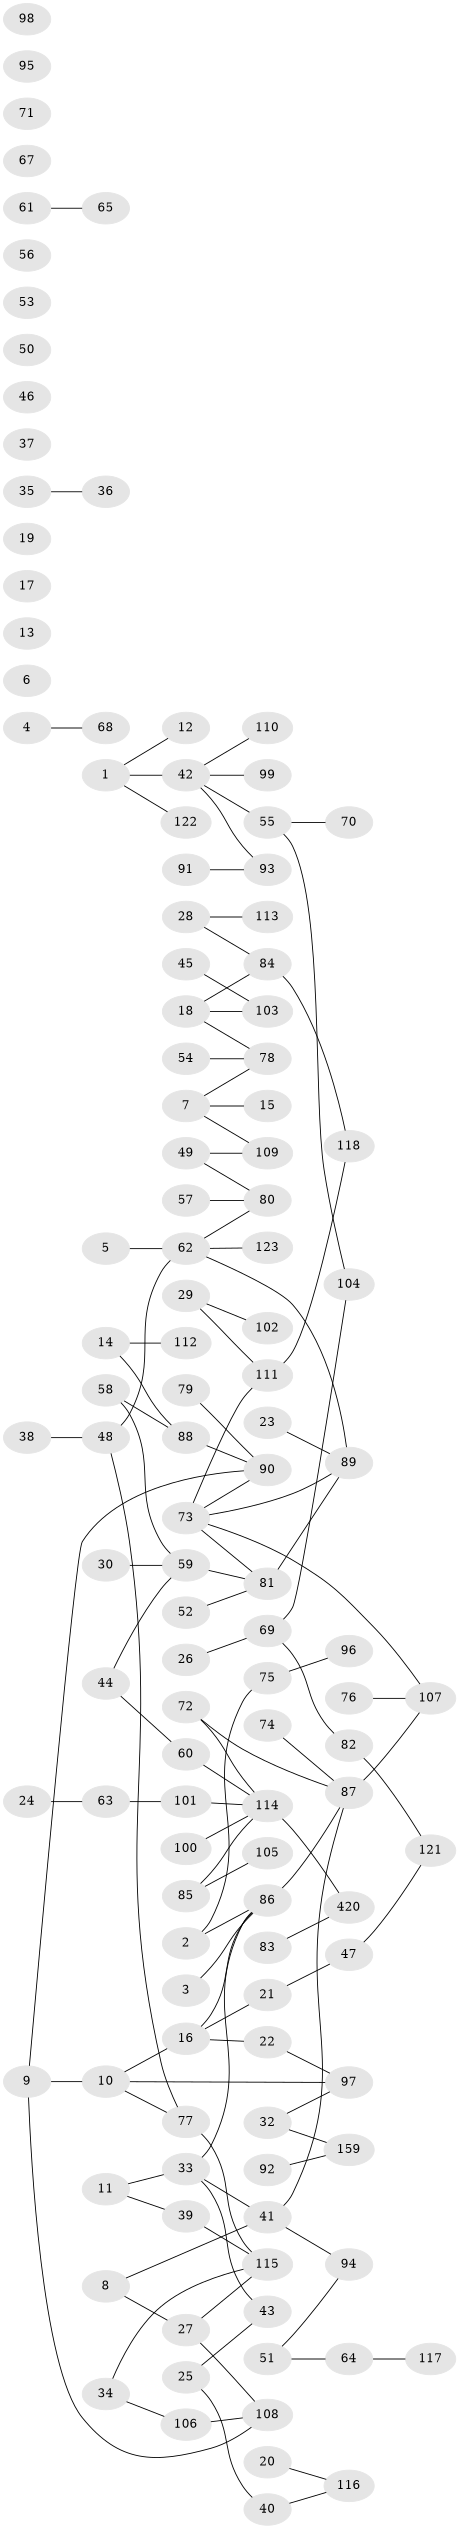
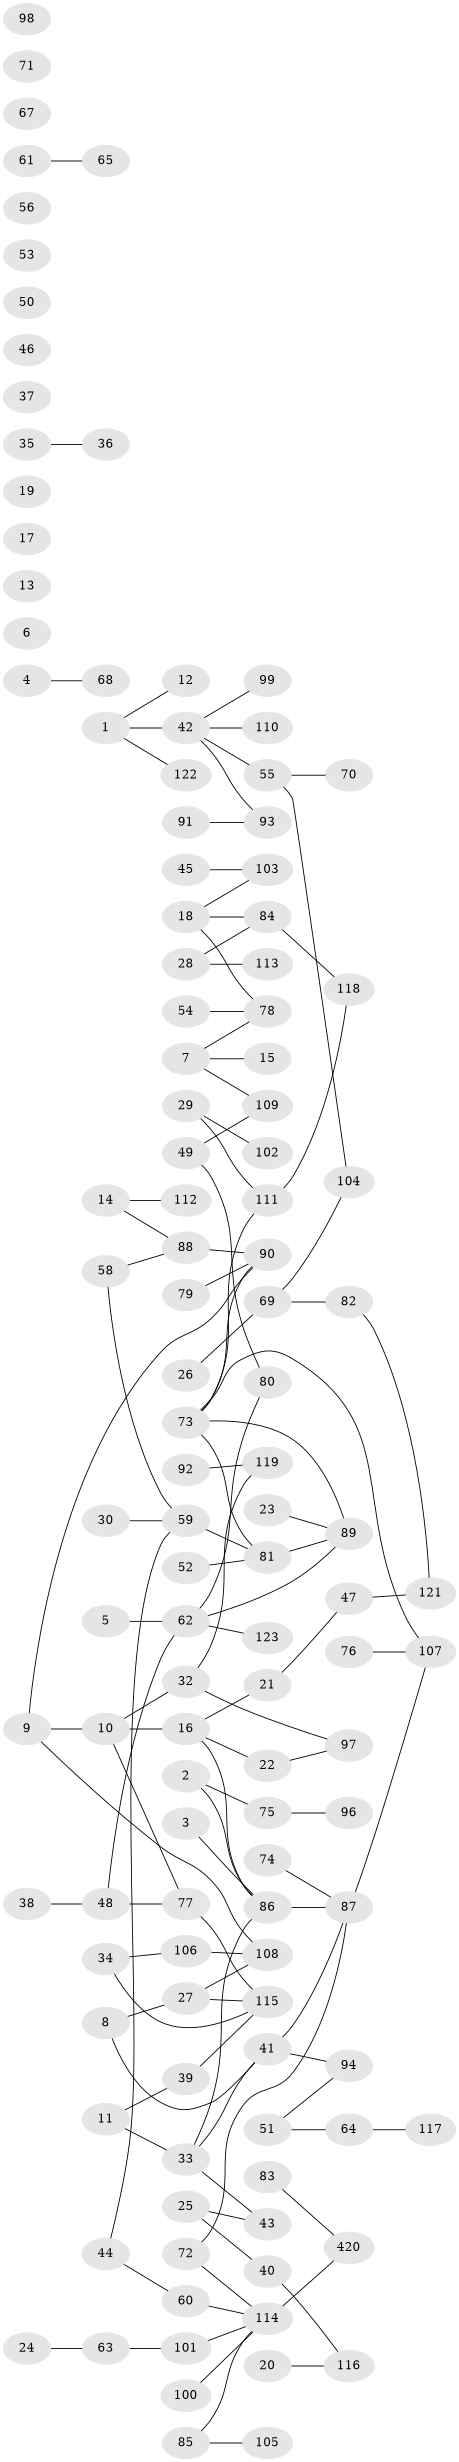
(27, 66) -> none
(186, 1200) -> none
(223, 2082) -> (152, 1702)
(349, 2150) -> (268, 1463)
